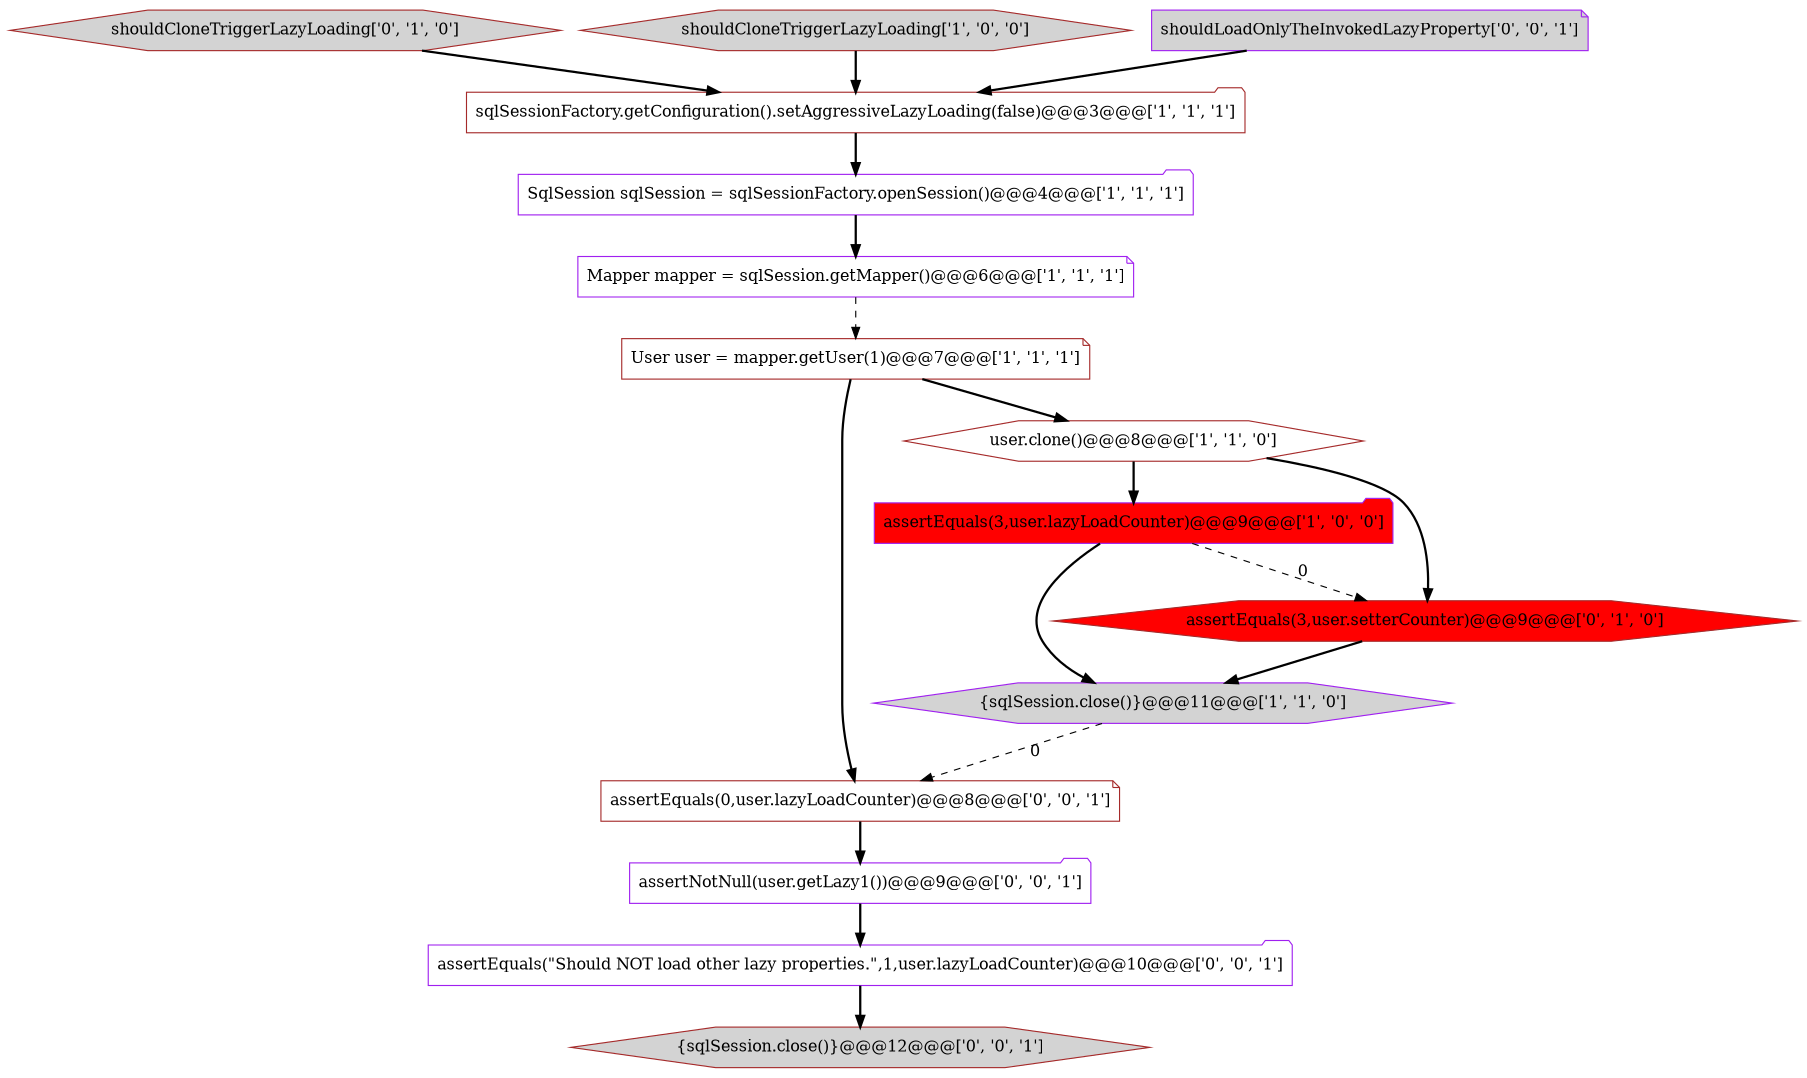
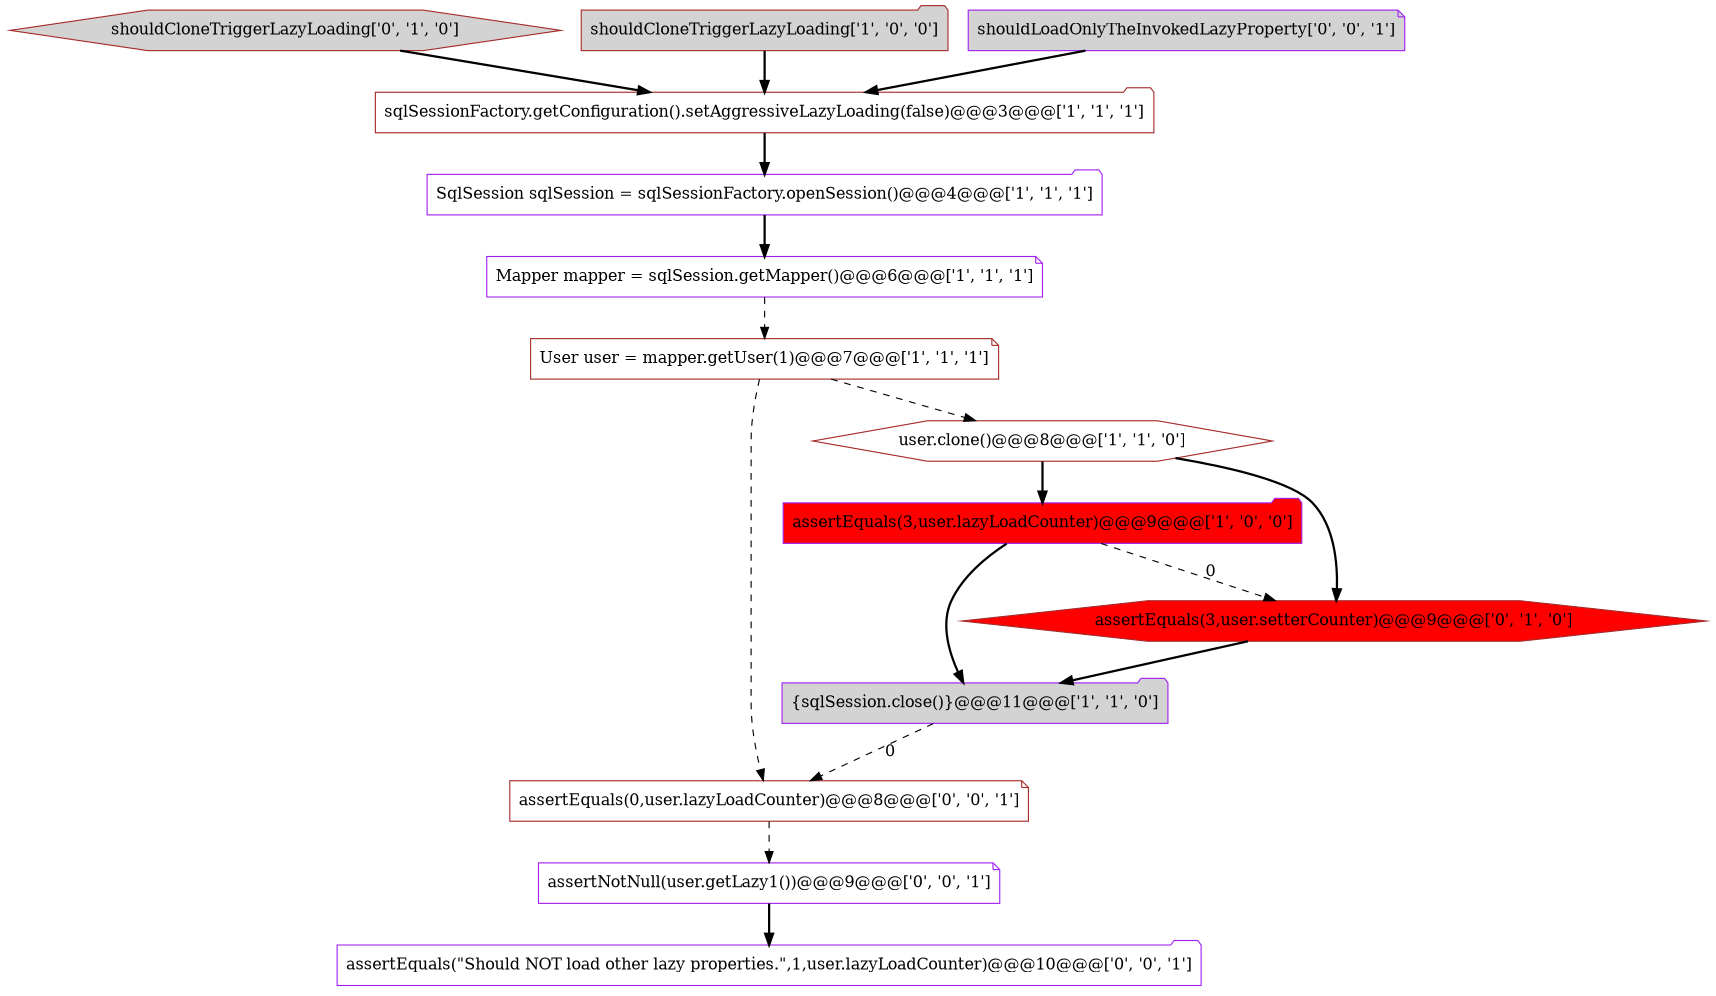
(856, 30) -> (765, 30)
(989, 398) -> (898, 398)
(842, 574) -> (751, 574)
(1163, 703) -> (975, 703)
(860, 837) -> (769, 837)
(860, 883) -> (769, 883)
(860, 1047) -> none
